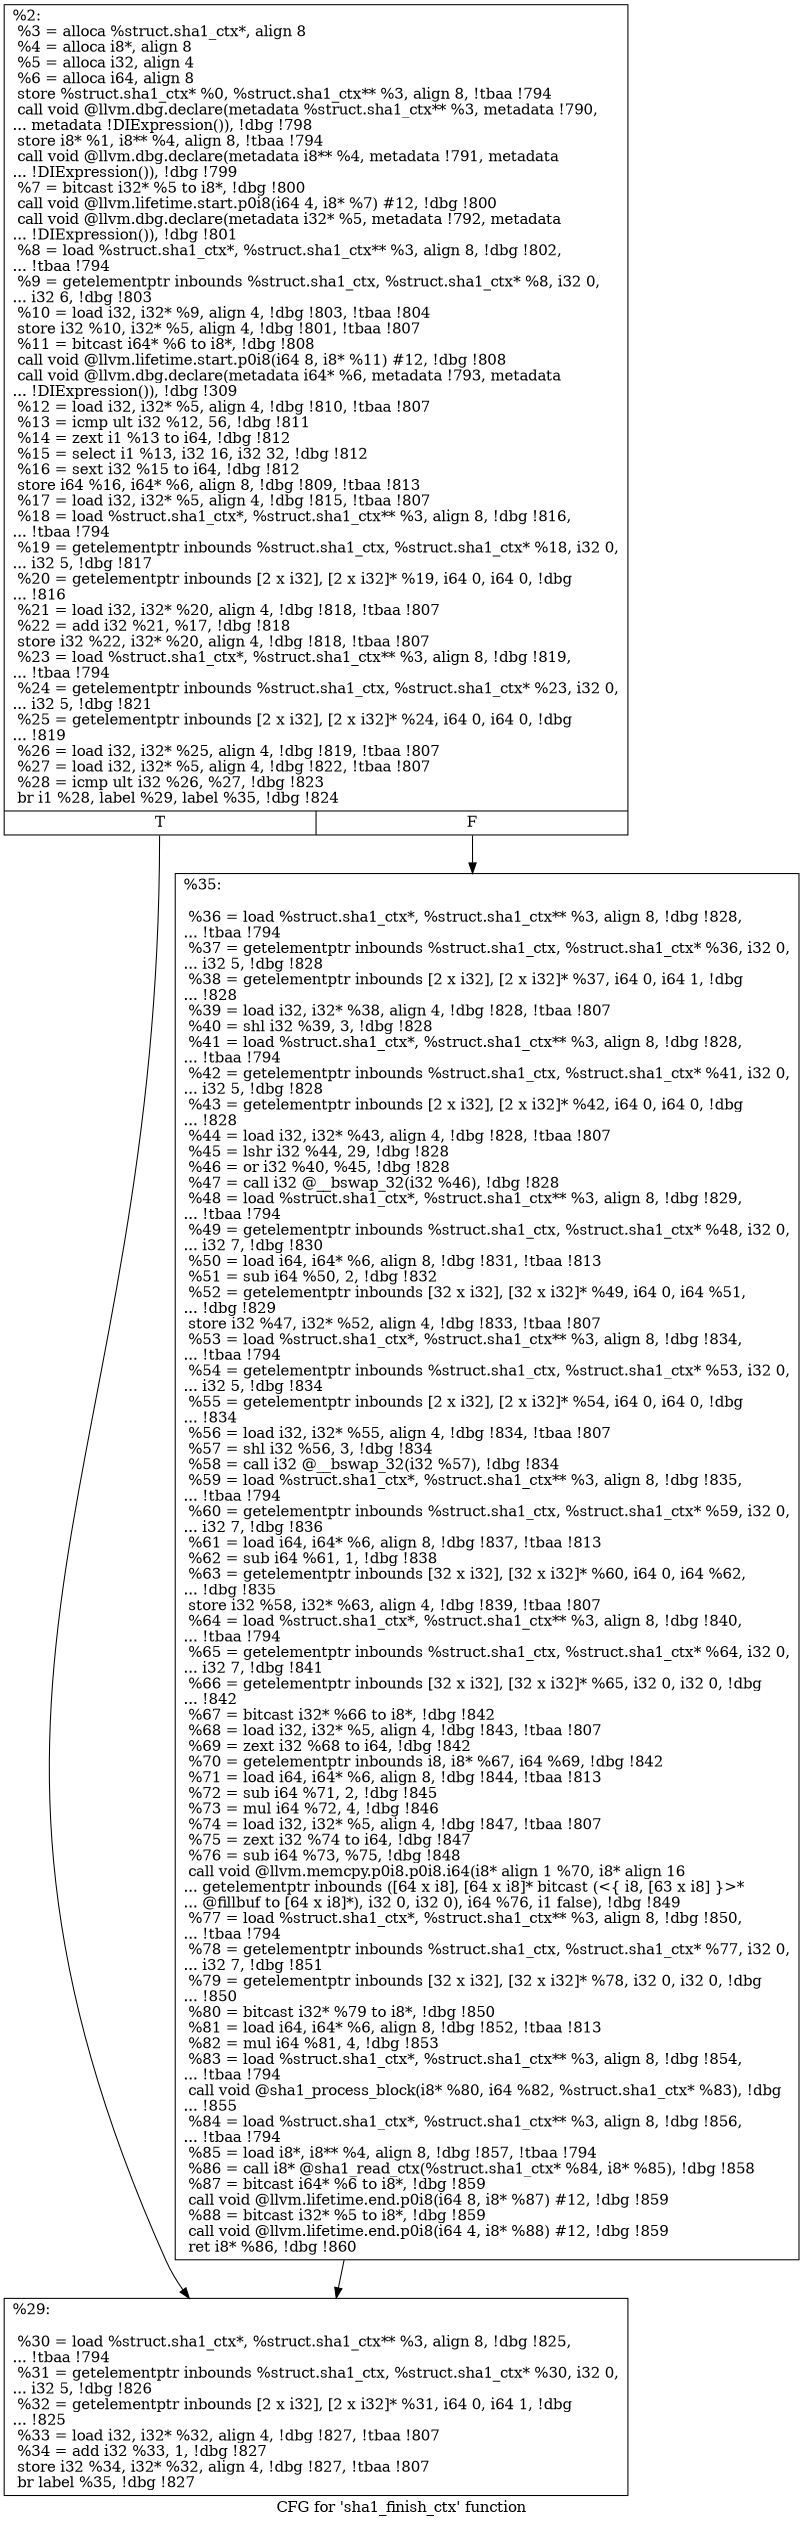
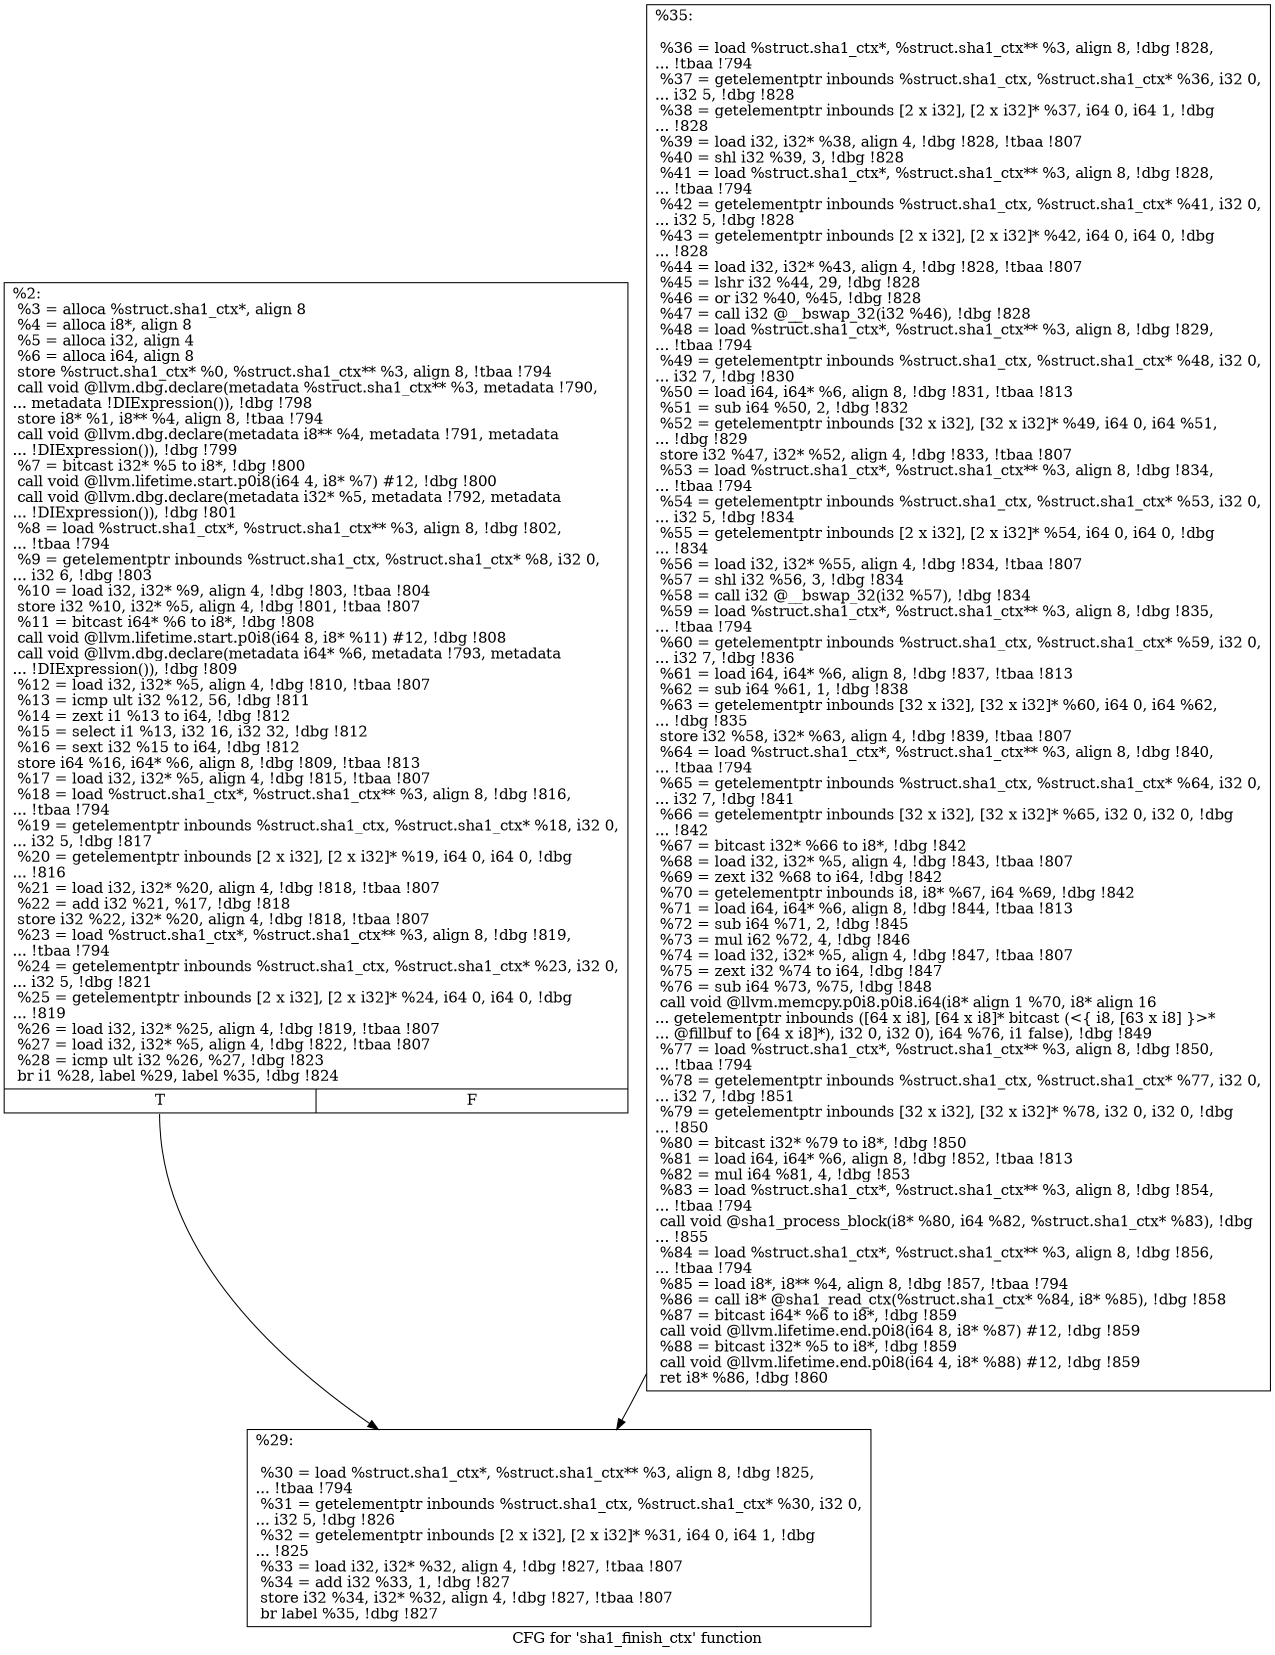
(125, 392) -> (125, 670)
(473, 849) -> none
(311, 1809) -> (783, 940)
